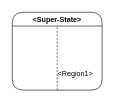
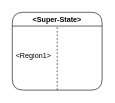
(75, 74) -> (33, 56)
